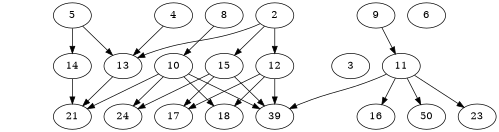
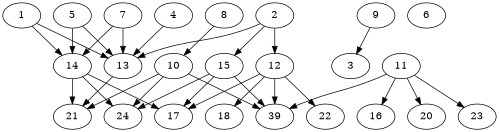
none -> (22, 15)
none -> (123, 15)
(387, 38) -> (365, 38)
none -> (94, 88)
(196, 88) -> none
none -> (118, 89)
none -> (325, 117)
(427, 117) -> (427, 117)
